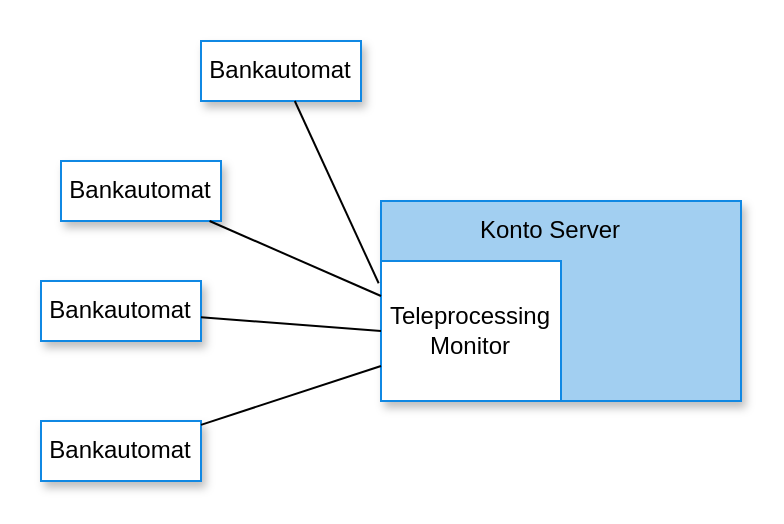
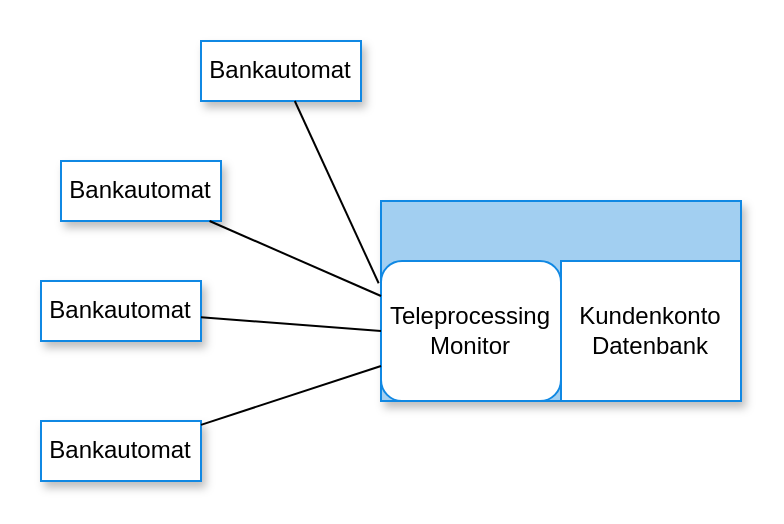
(551, 231) -> none
(471, 331) -> (471, 331)
none -> (651, 331)
